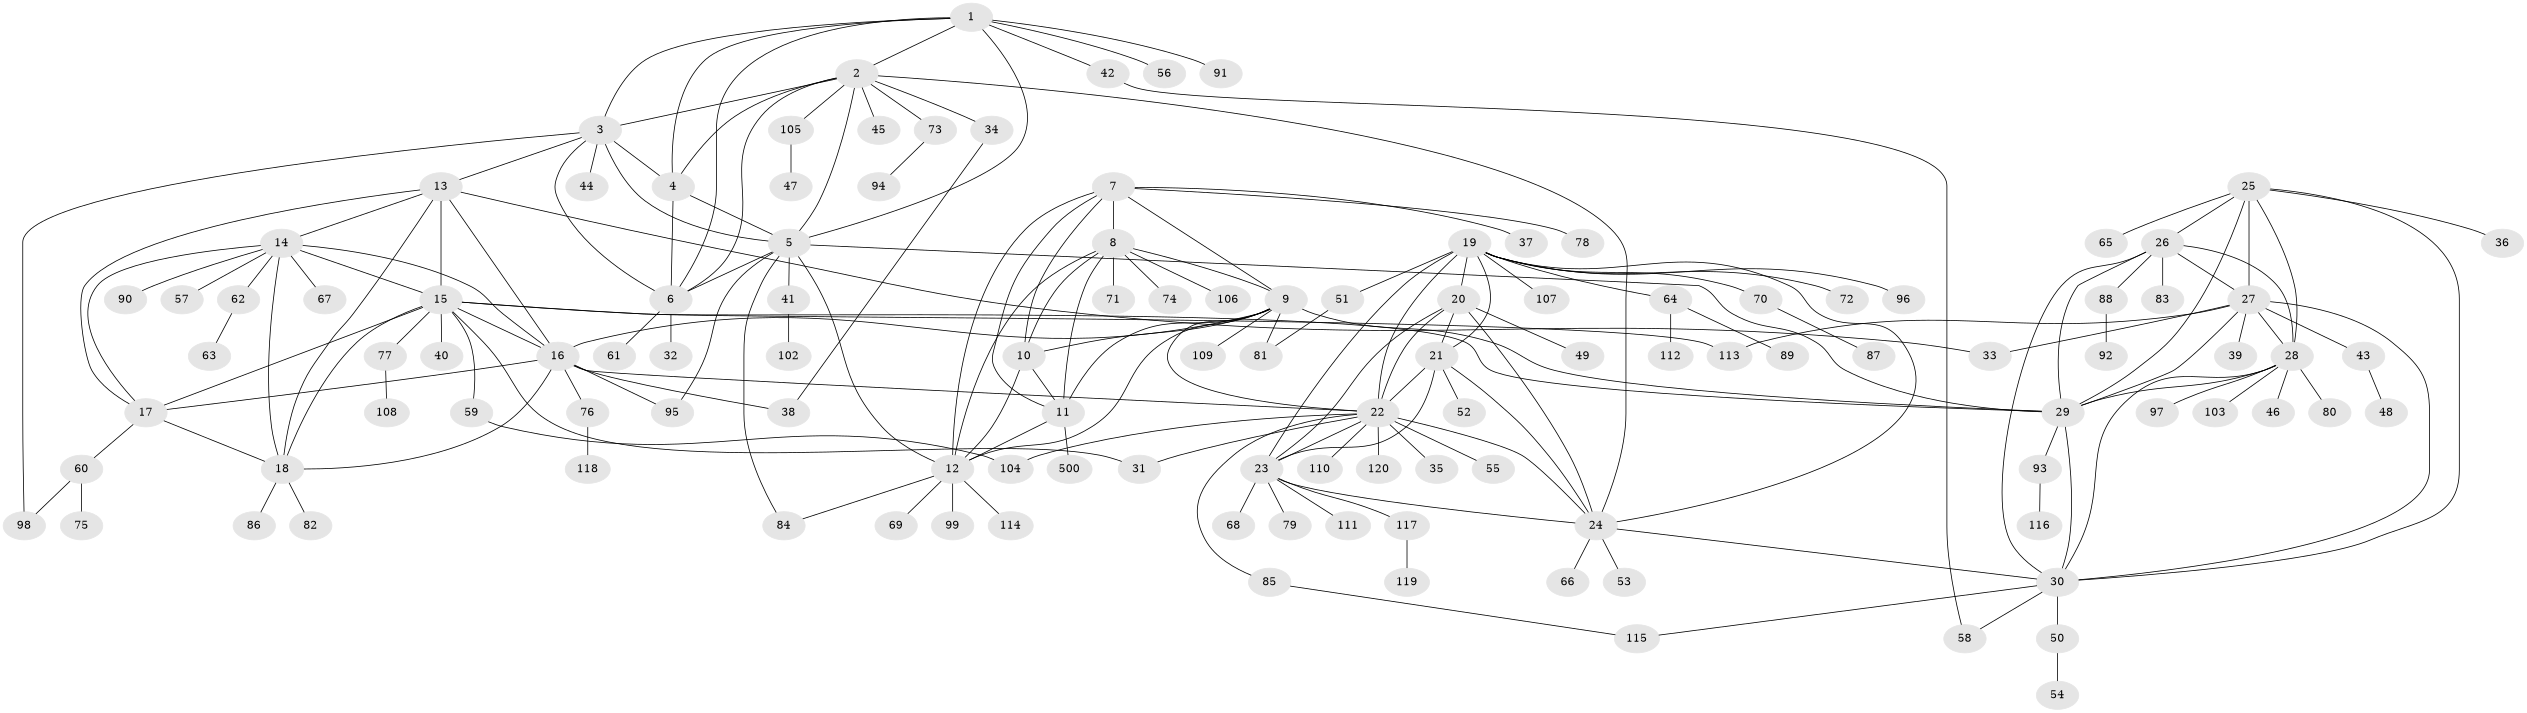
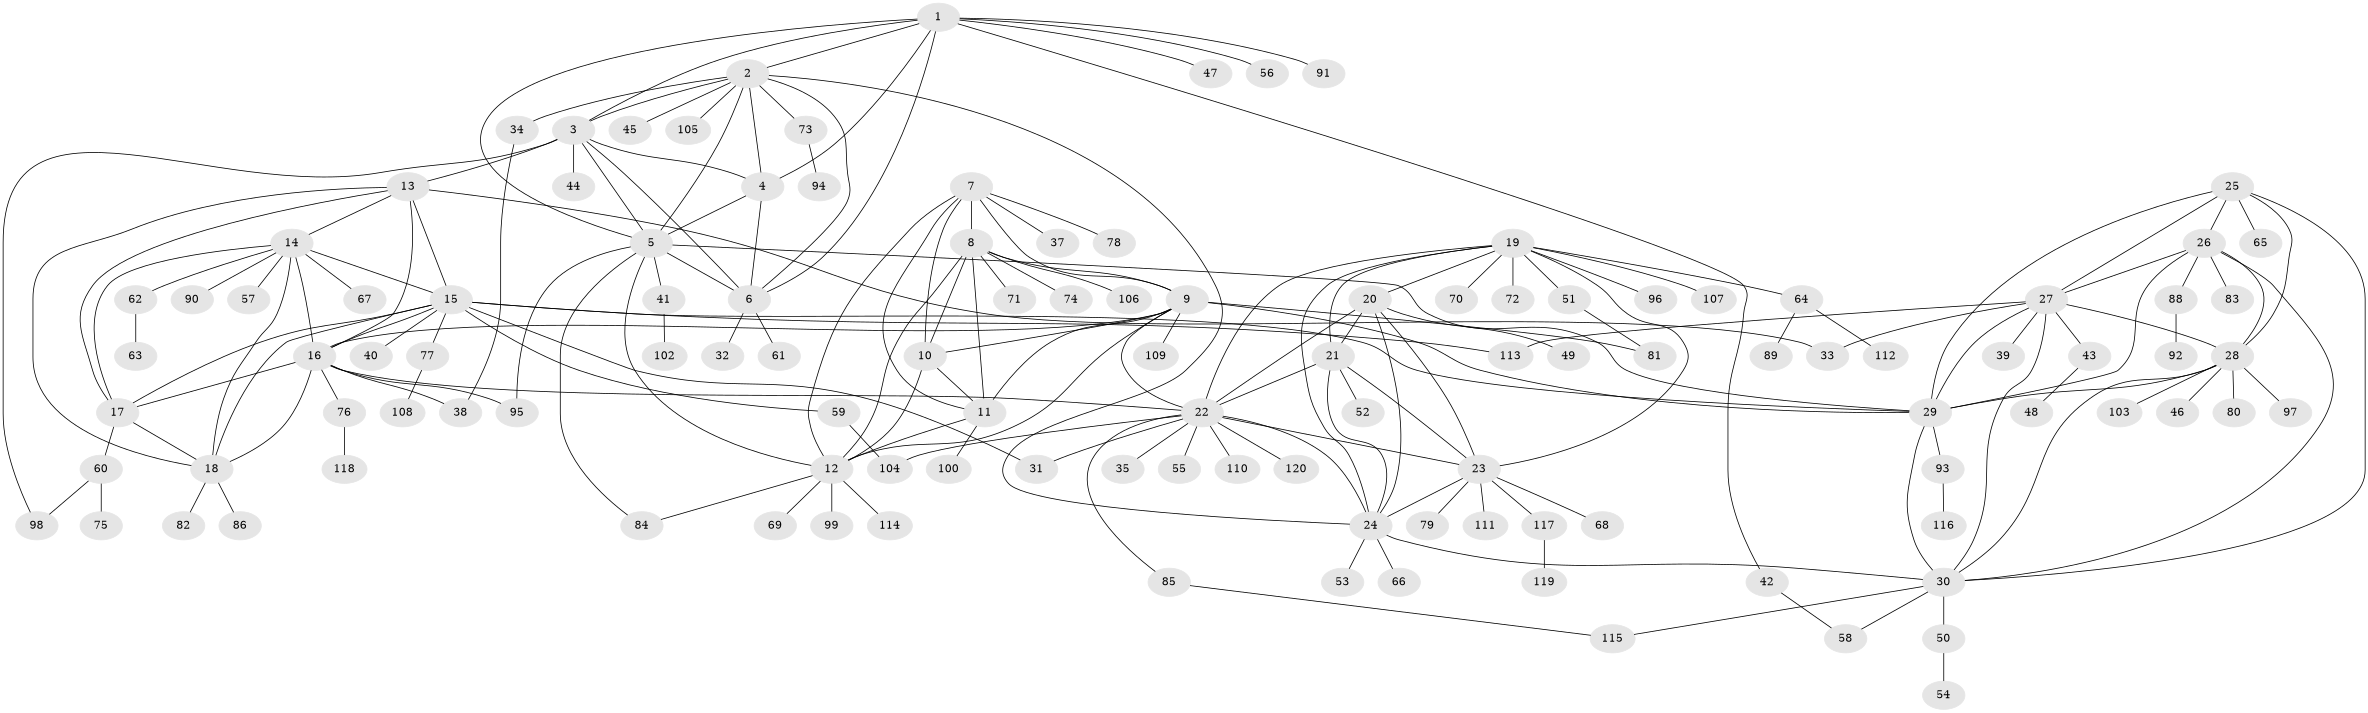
(791, 159) -> (1078, 37)
(2502, 243) -> none
(1874, 356) -> none
(1070, 469) -> (949, 469)
